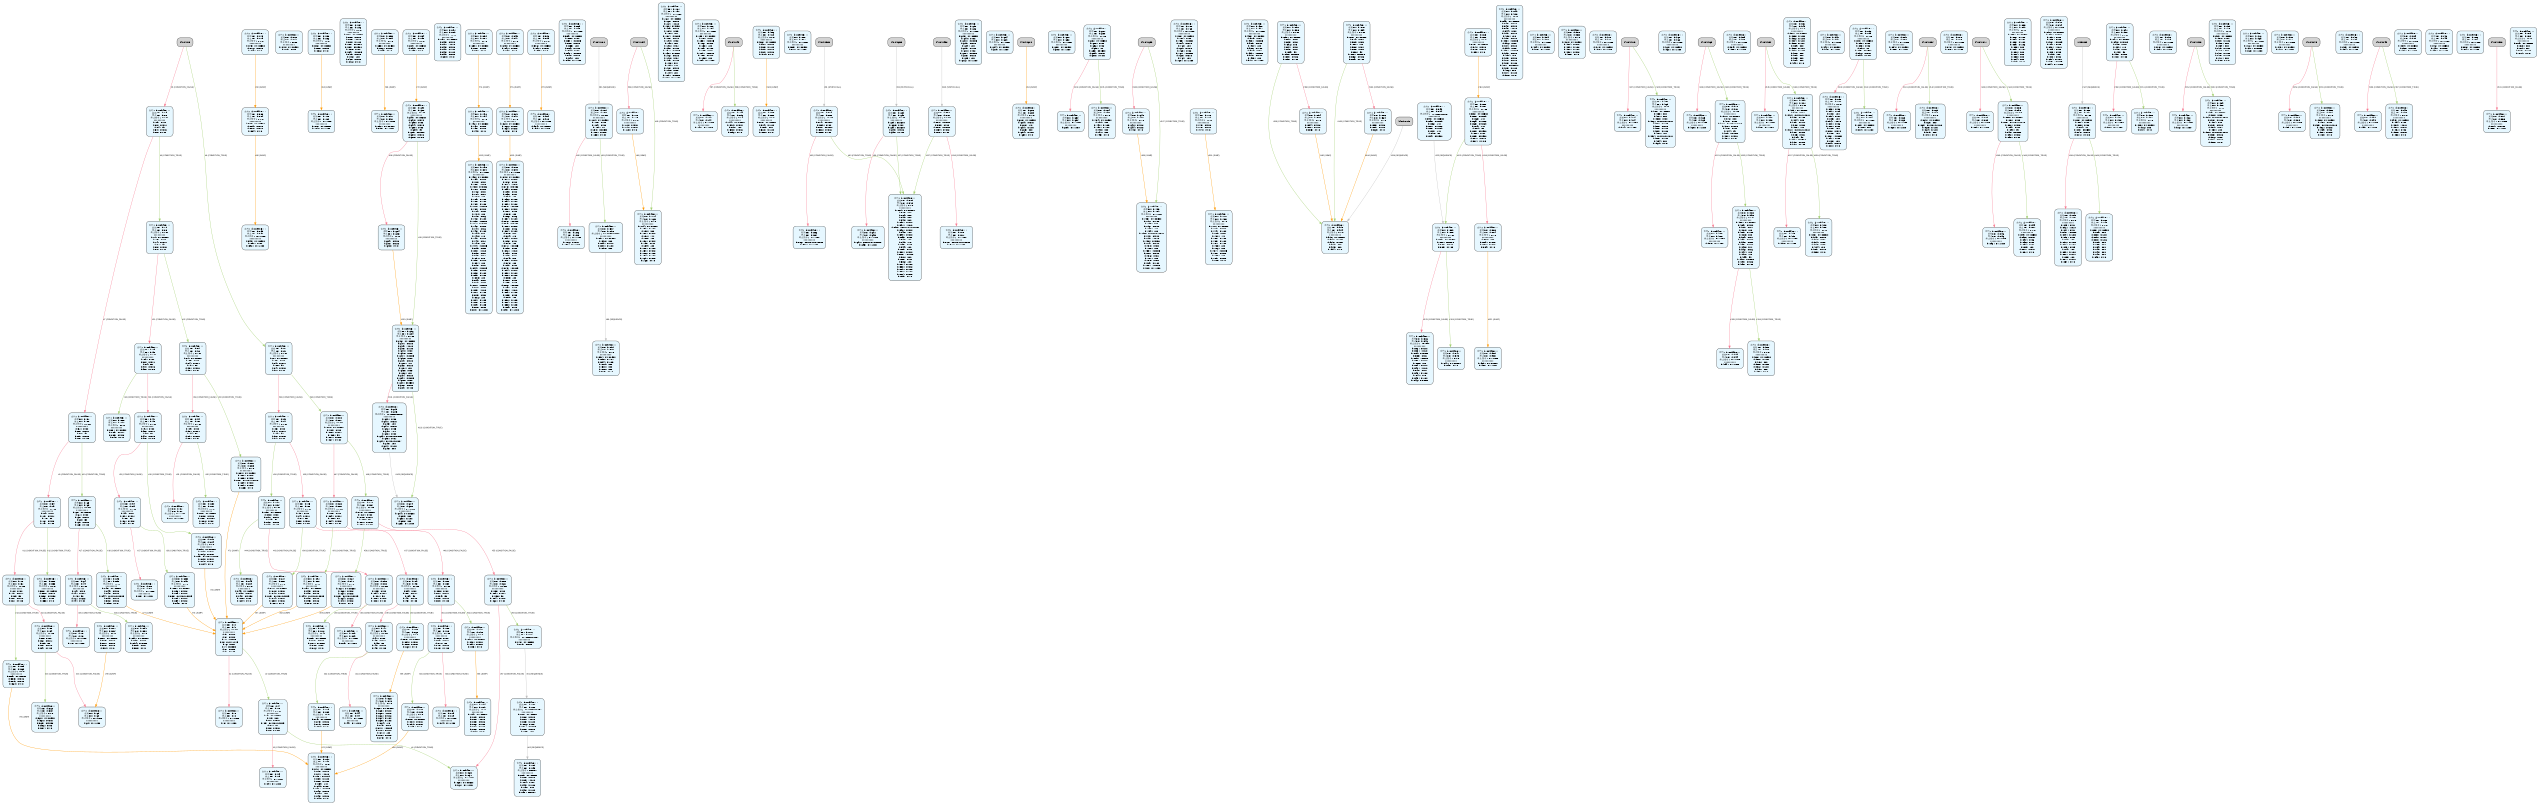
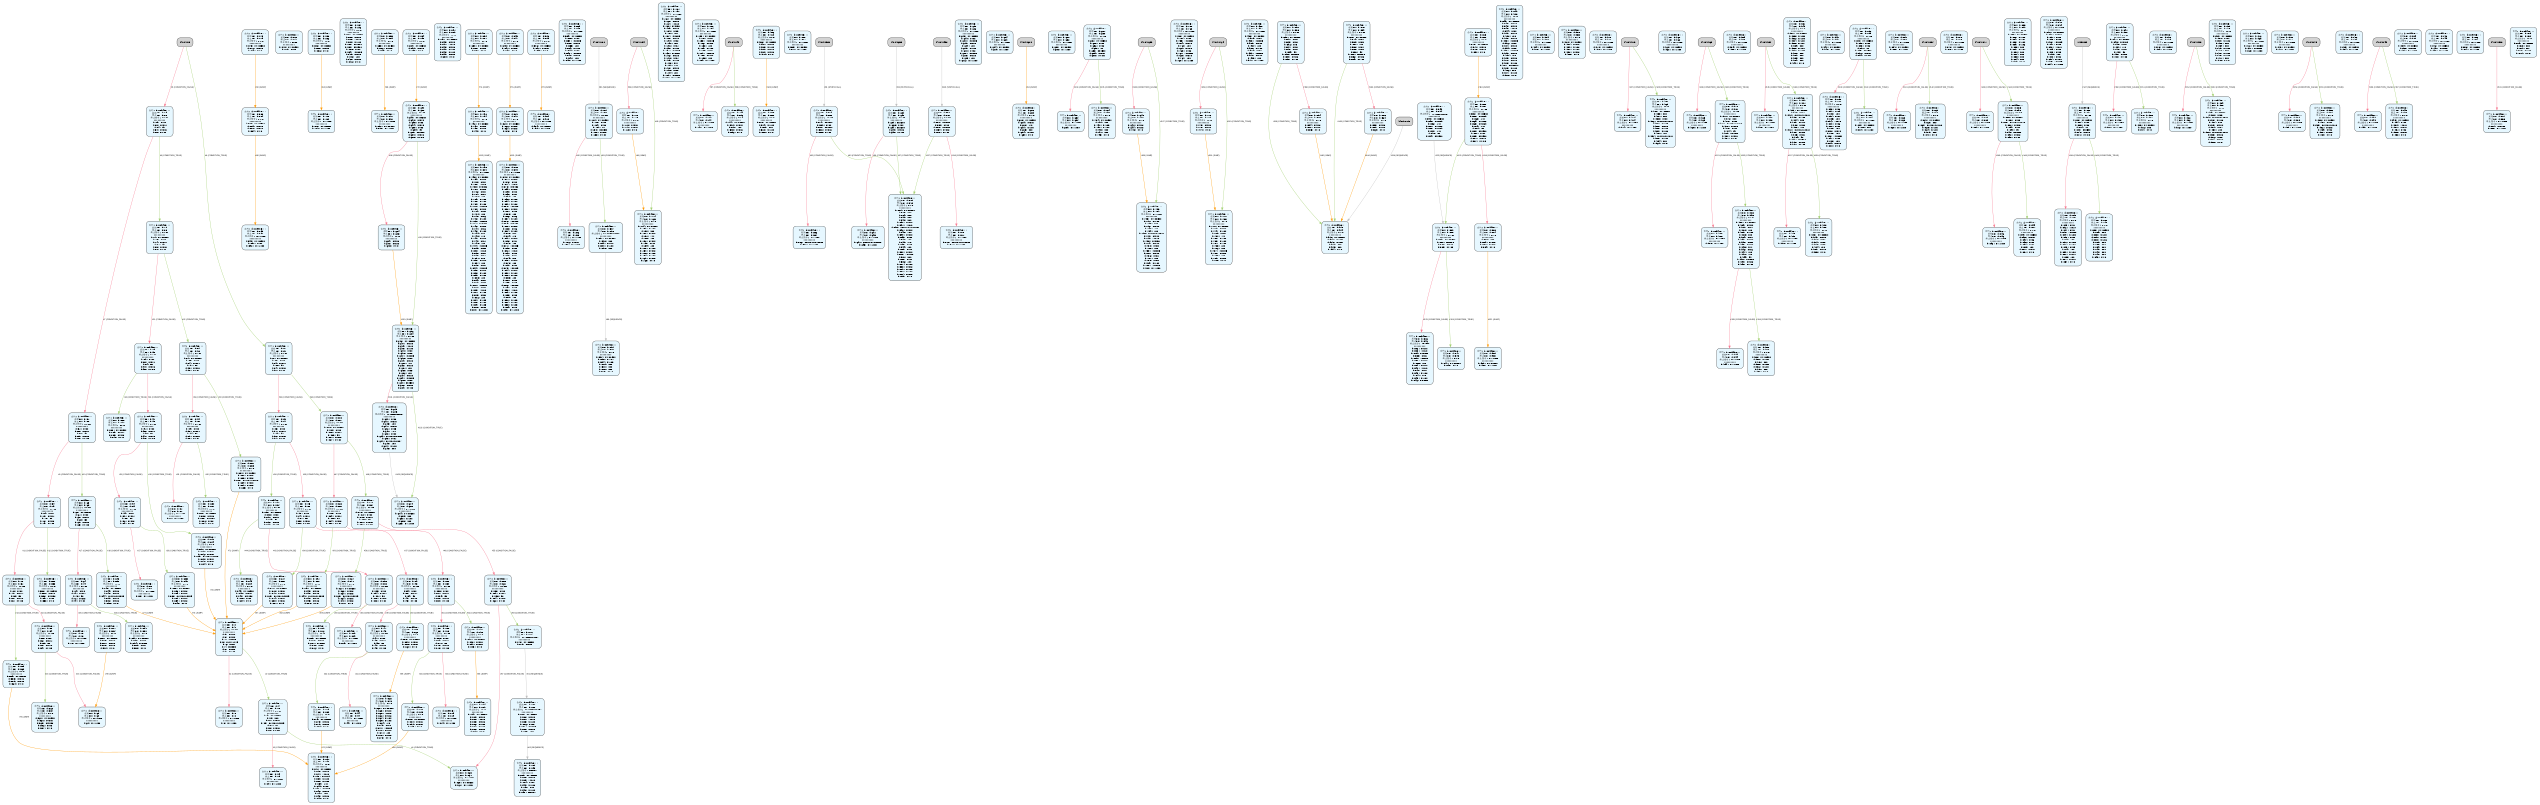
none -> (1218, 42)
